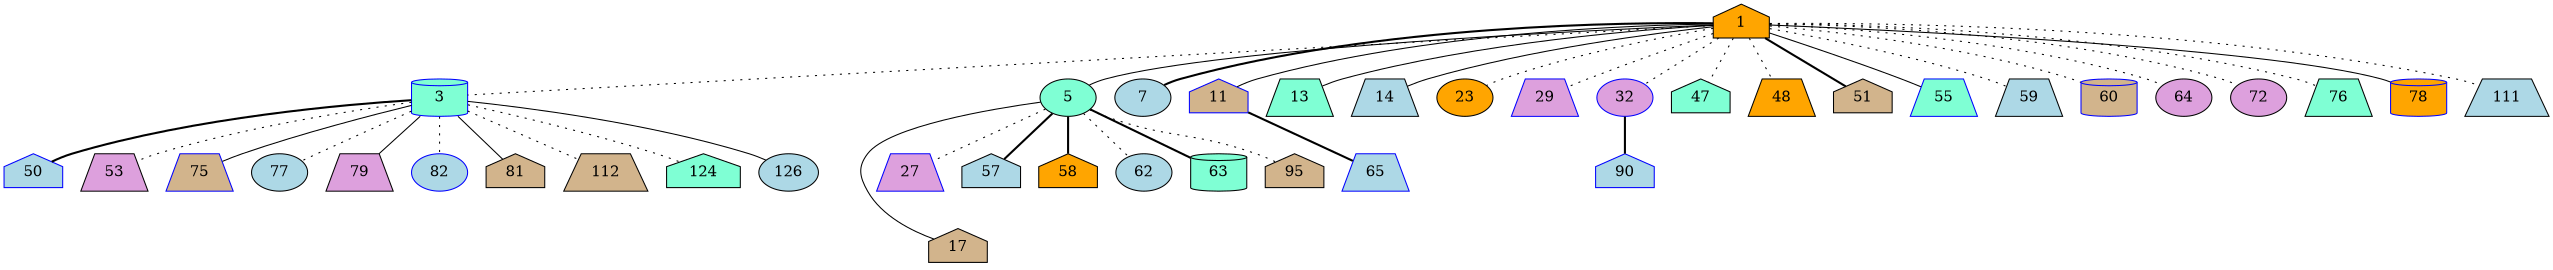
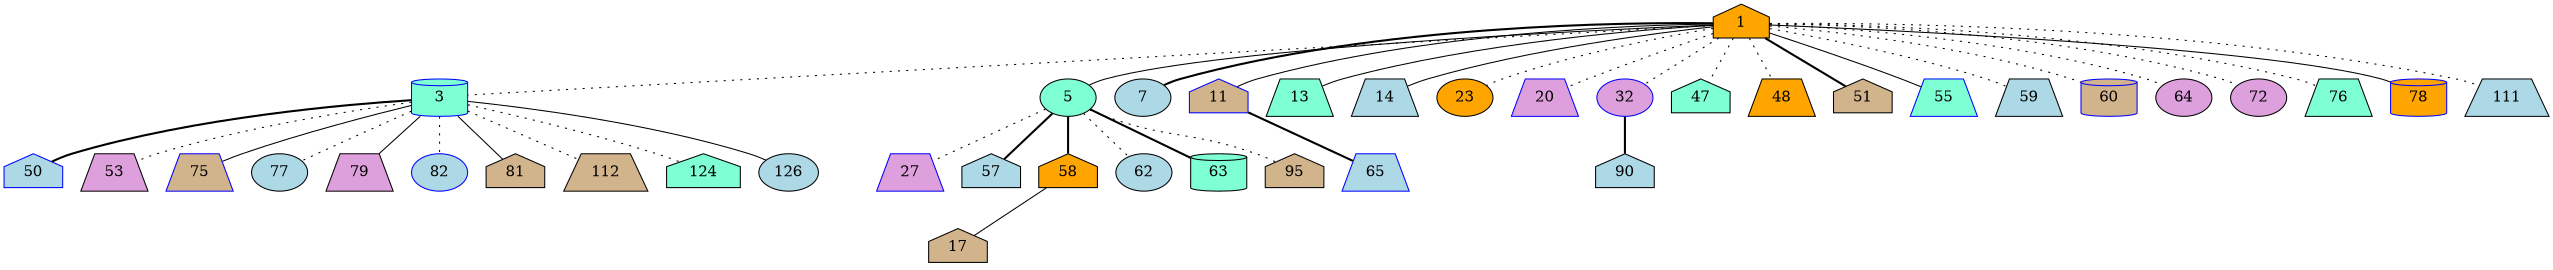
(1545, 98) -> (1545, 98)
(892, 137) -> (1010, 212)
(1625, 172) -> (1625, 172)
